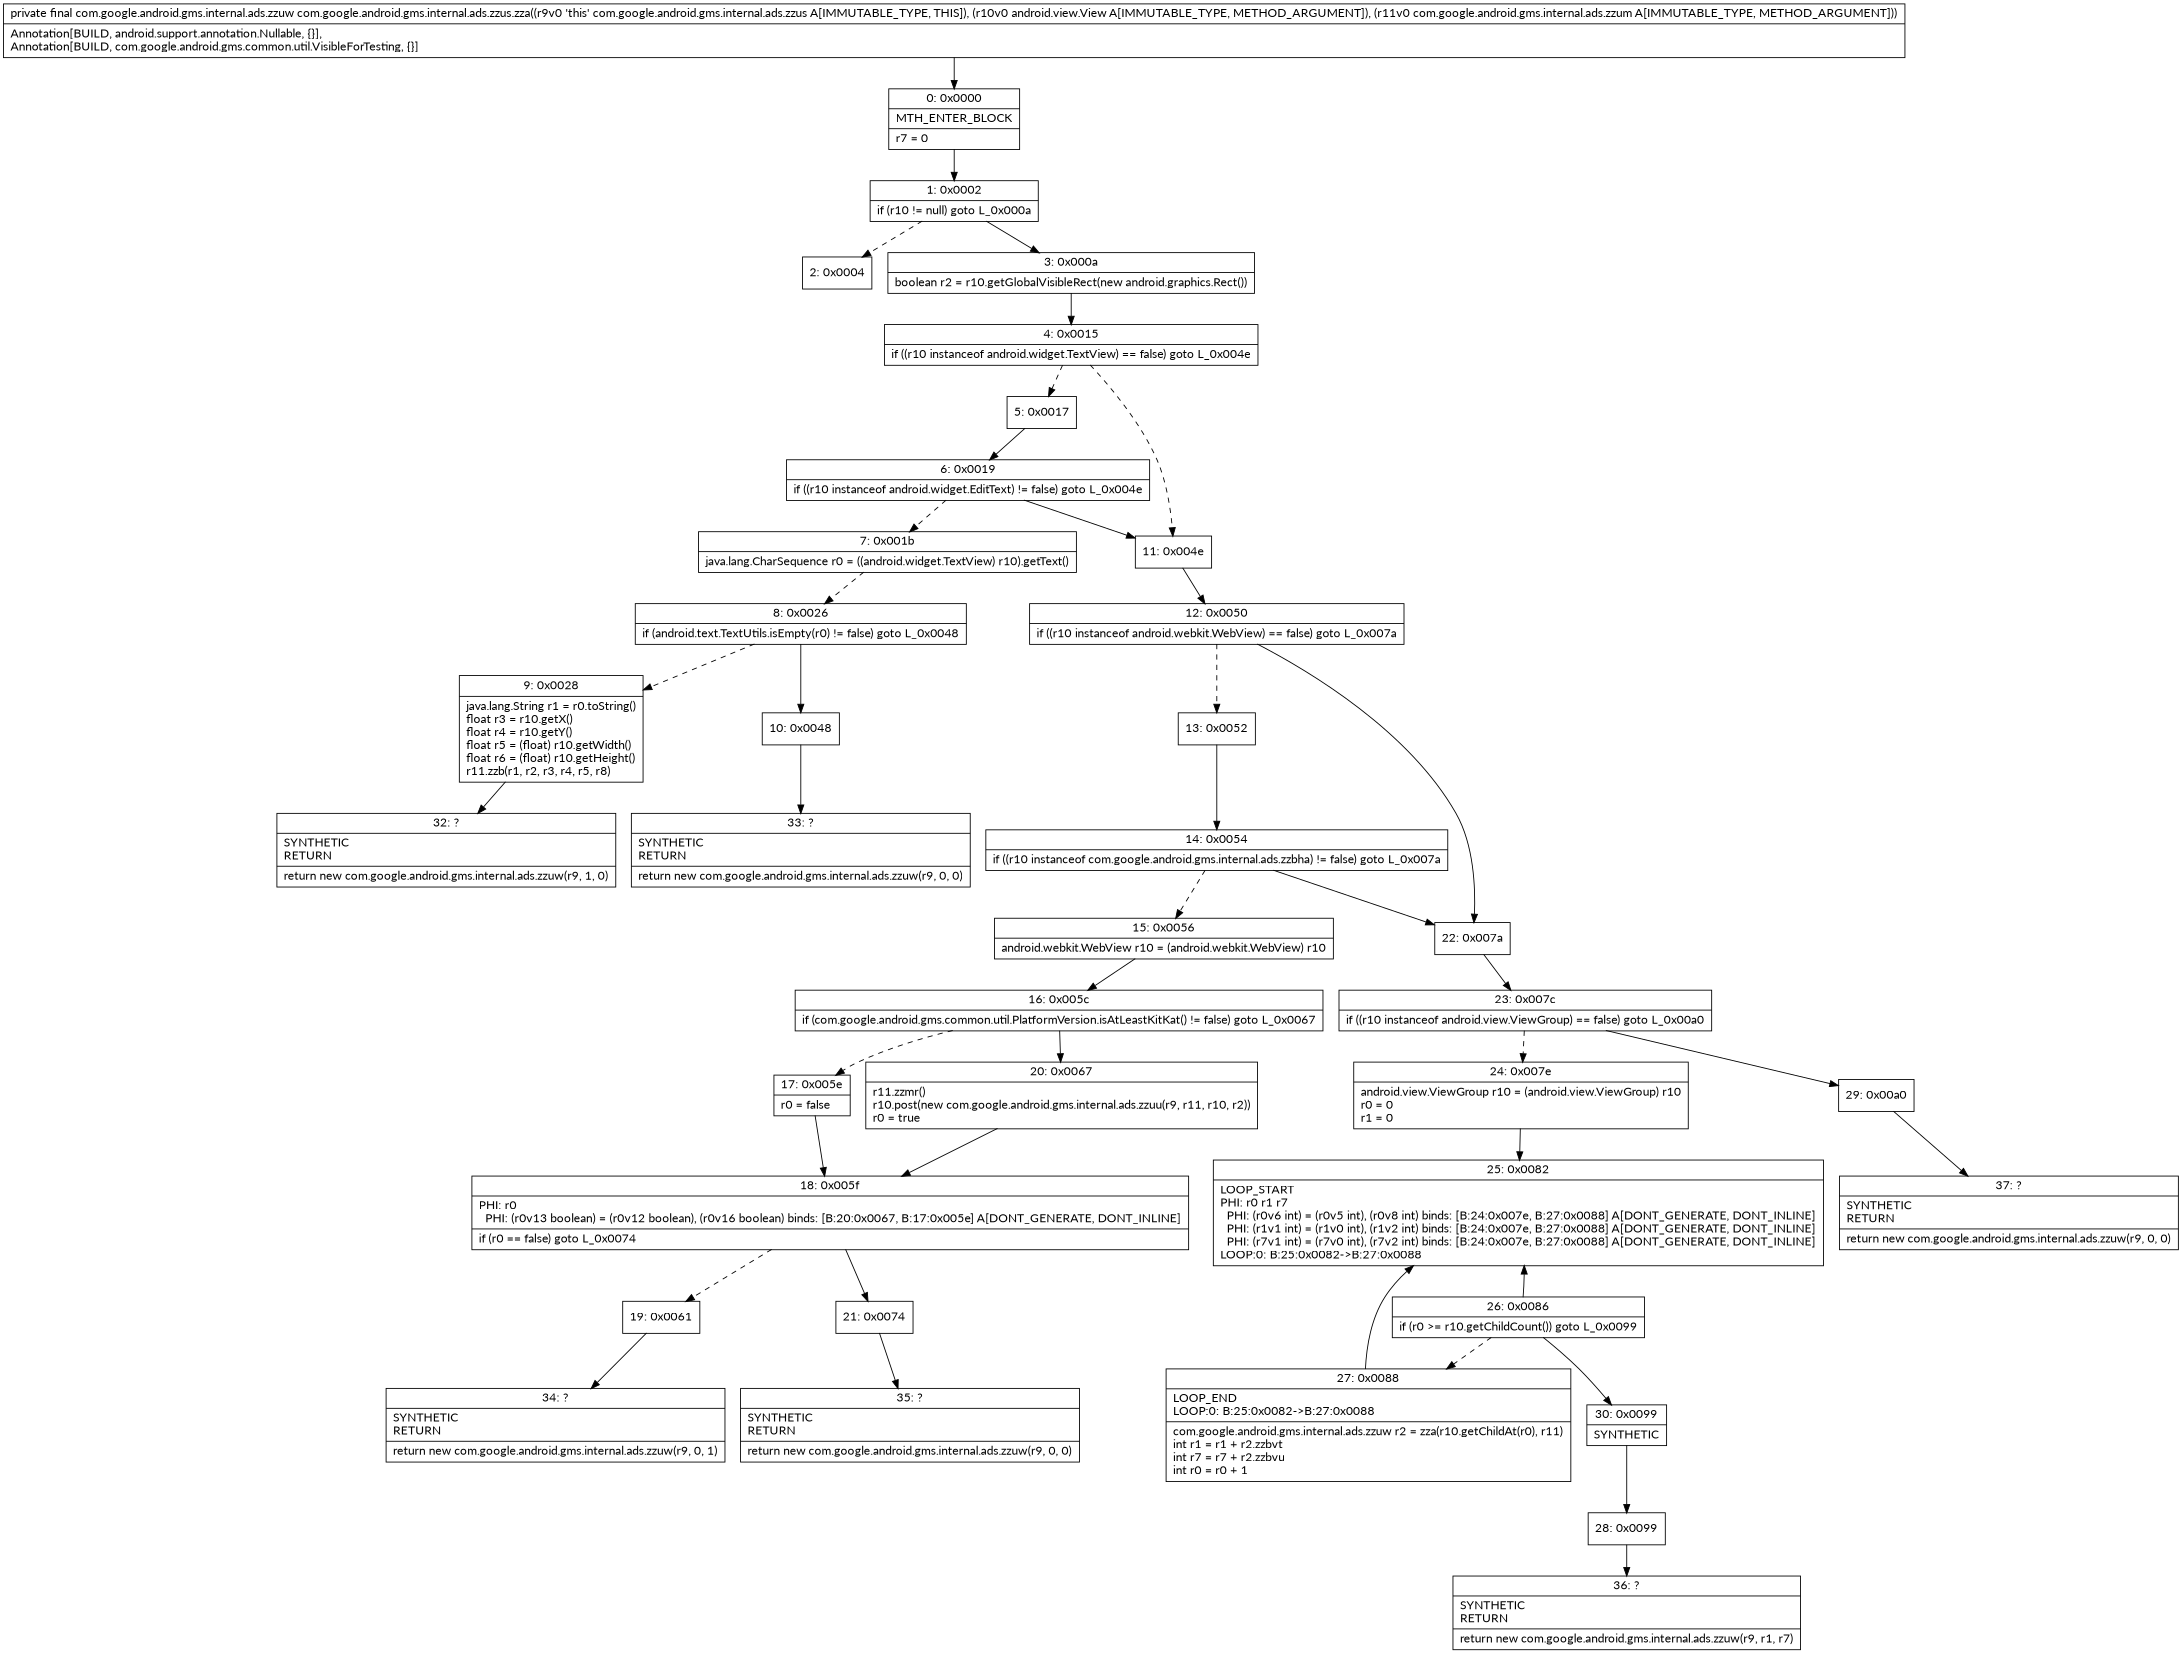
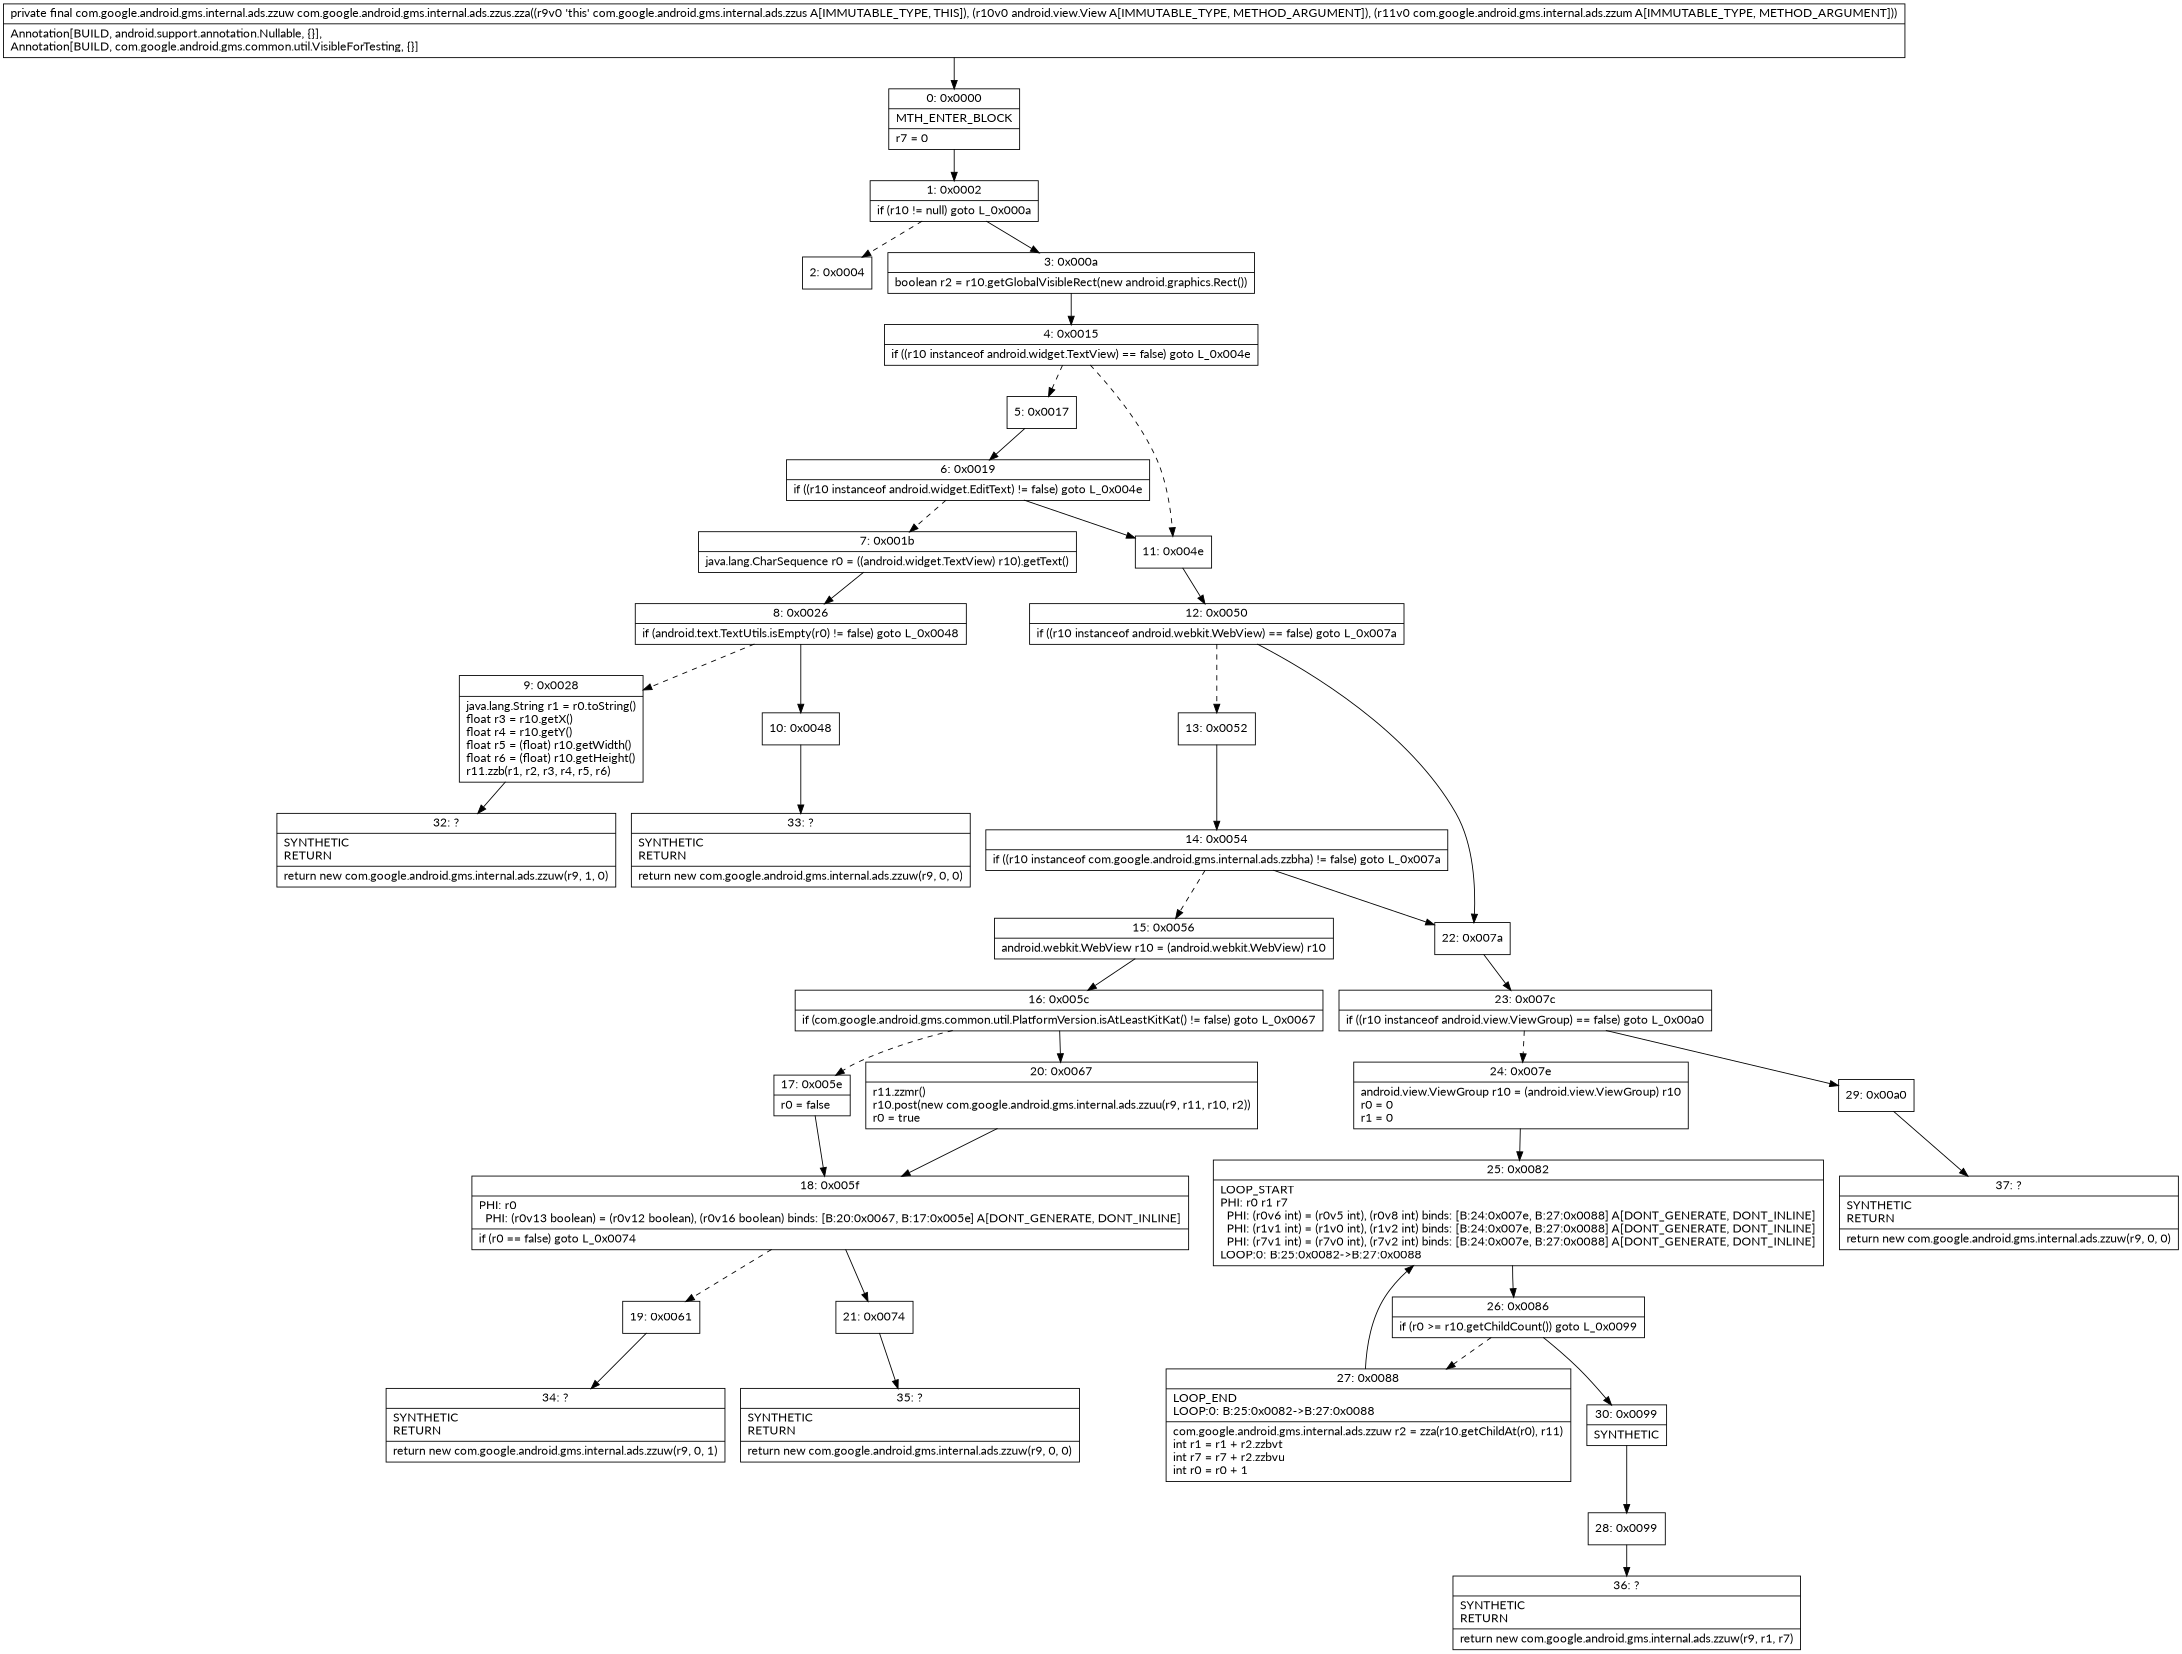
(848, 585) -> (848, 585)
(539, 771) -> (539, 771)
(1524, 1286) -> (1513, 1277)
